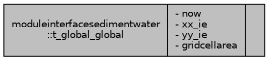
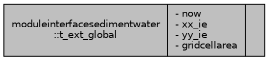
(86, 35) -> (86, 35)
